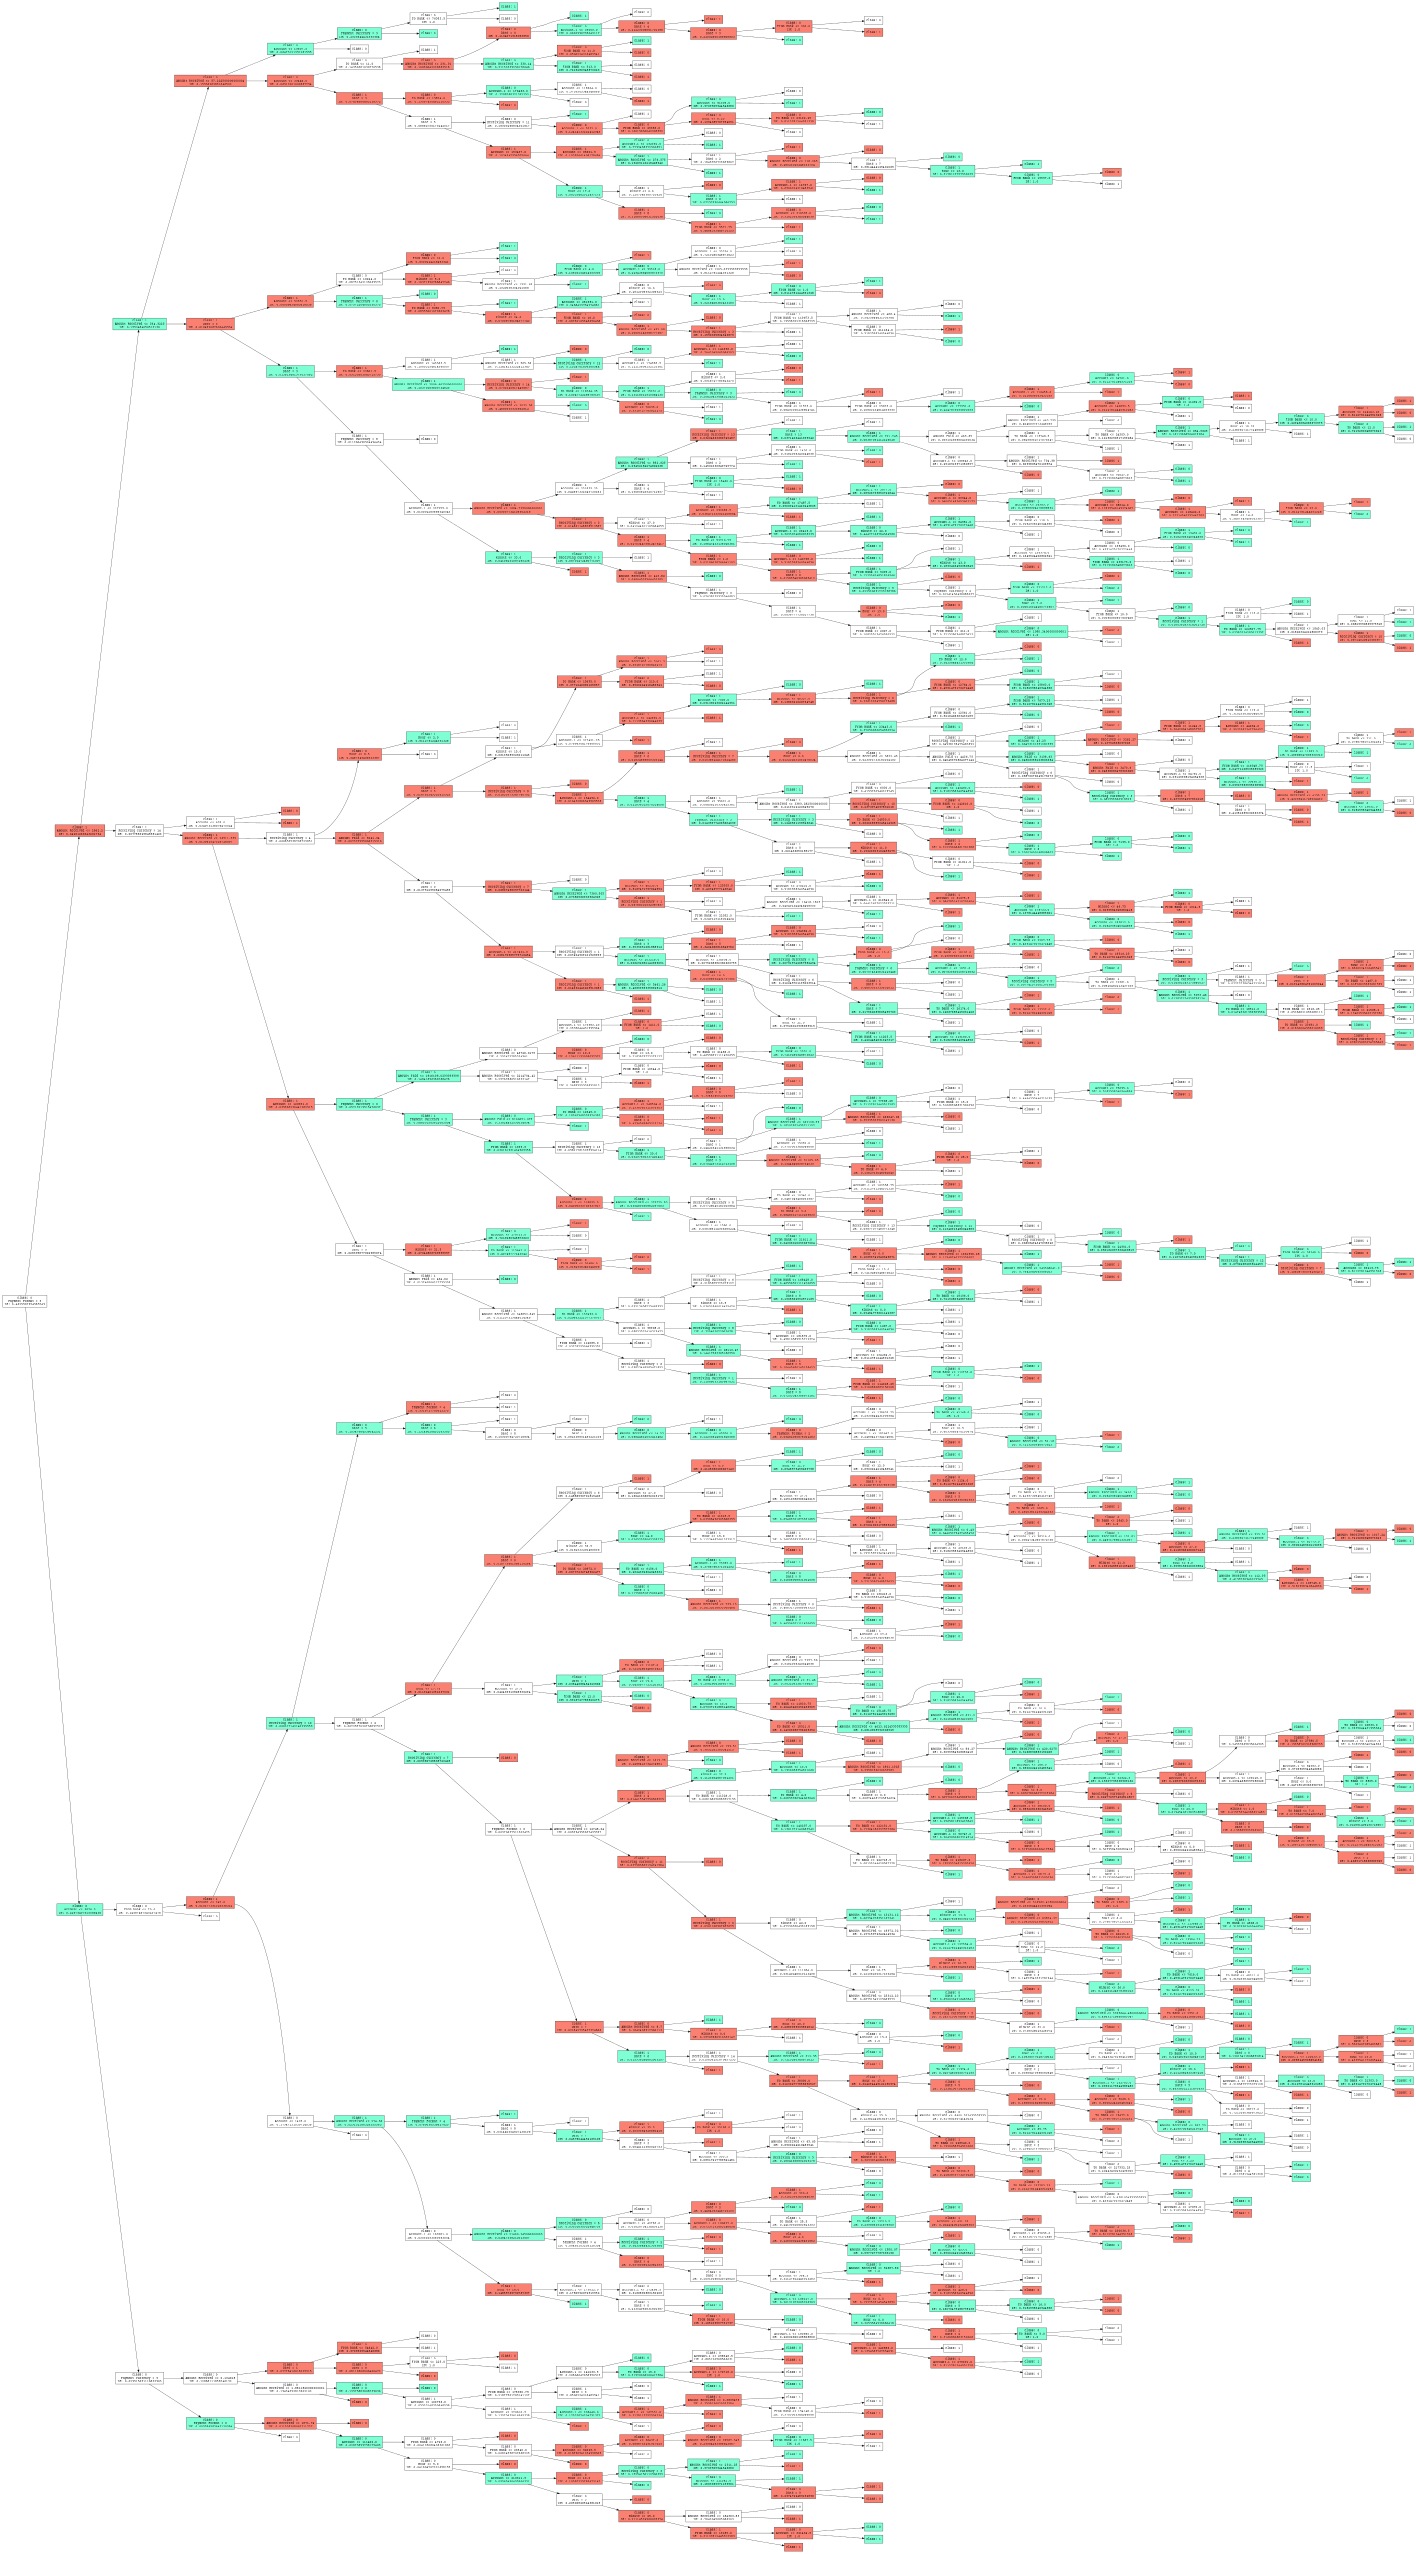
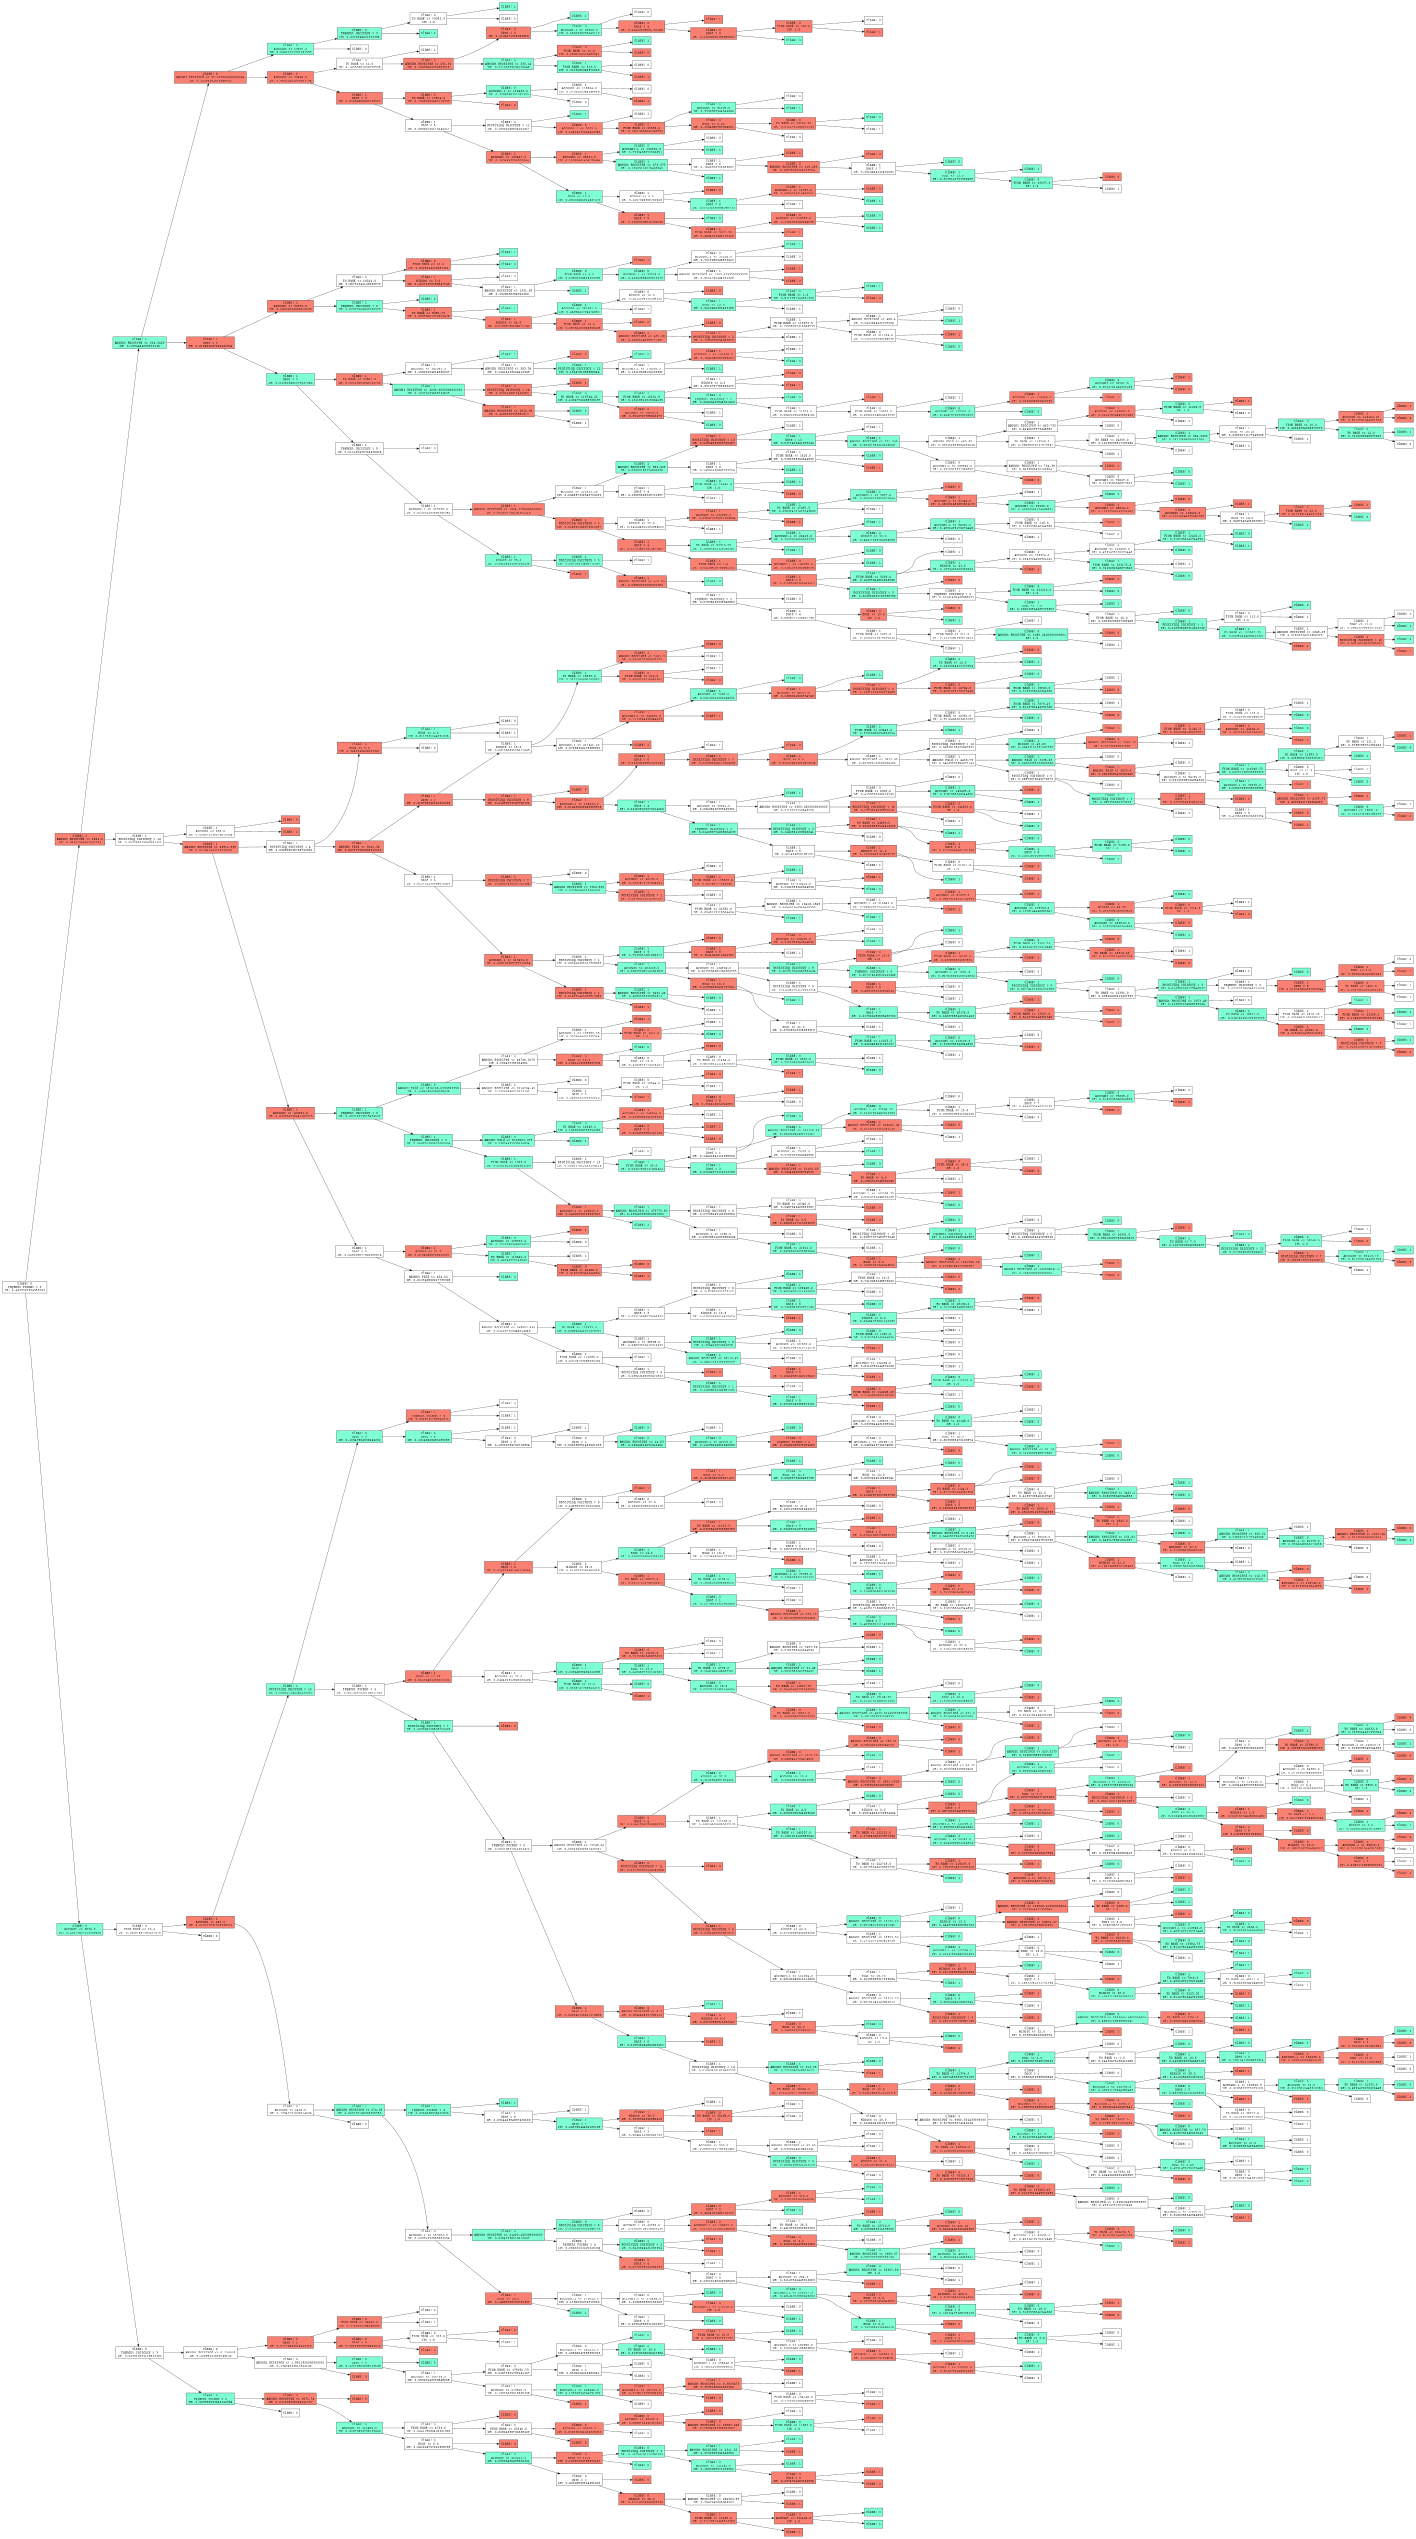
(579, 682) -> (579, 676)
(543, 1565) -> (609, 1573)
(678, 1768) -> (752, 1766)
(677, 2372) -> (677, 2303)
